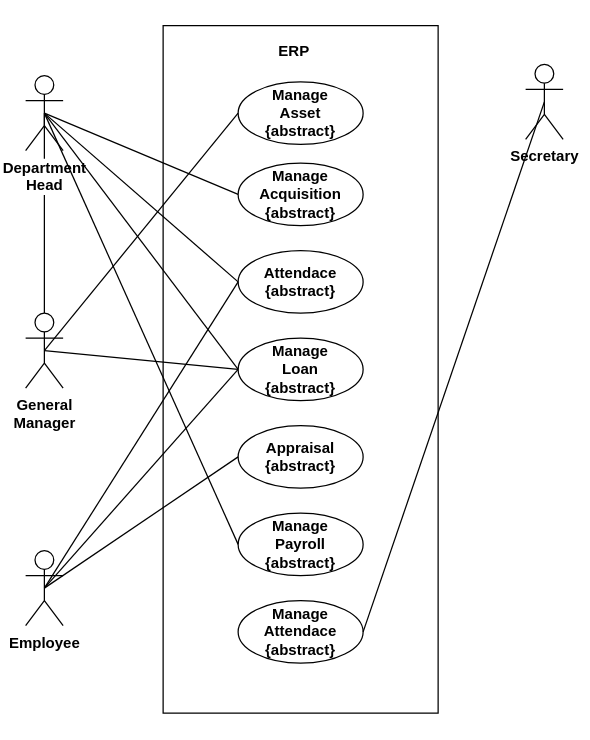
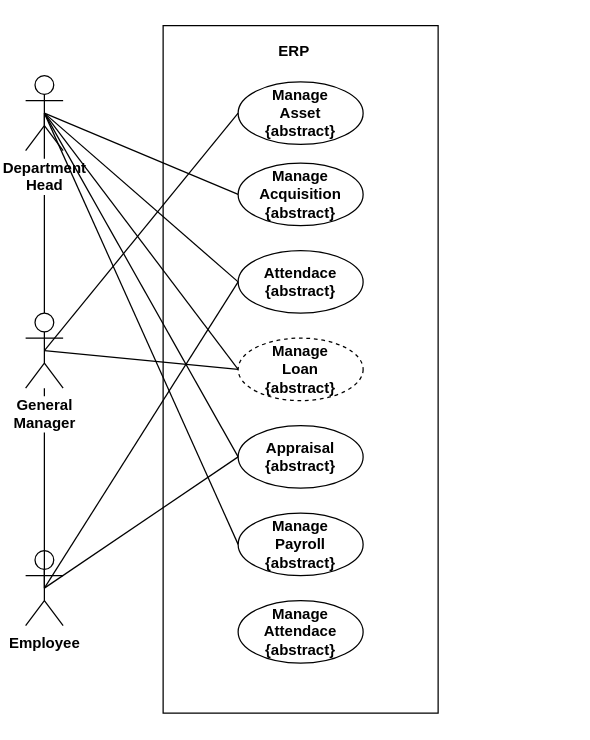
(544, 102) -> none
none -> (146, 293)
(301, 369) -> (301, 369)
(449, 382) -> none
(144, 476) -> (44, 500)
